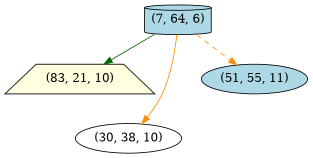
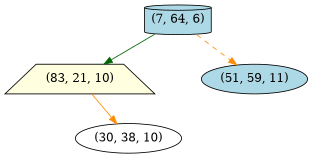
(168, 78) -> (102, 106)
(254, 79) -> (254, 79)
